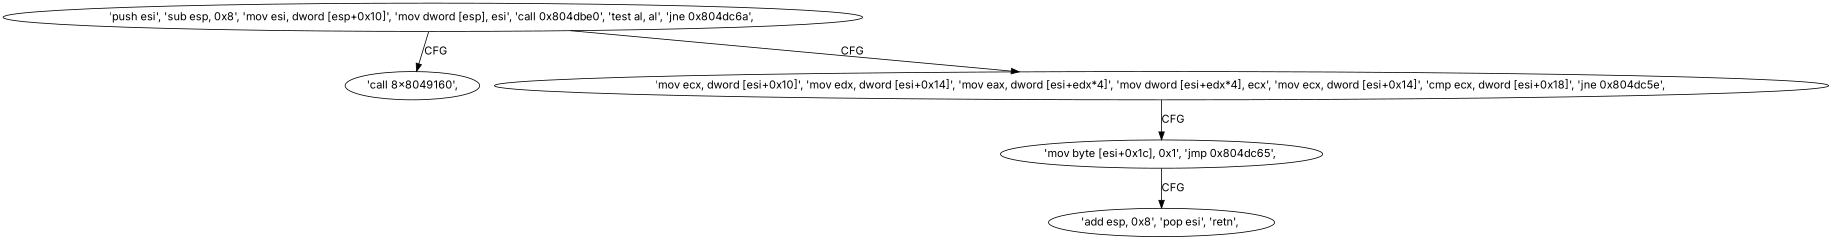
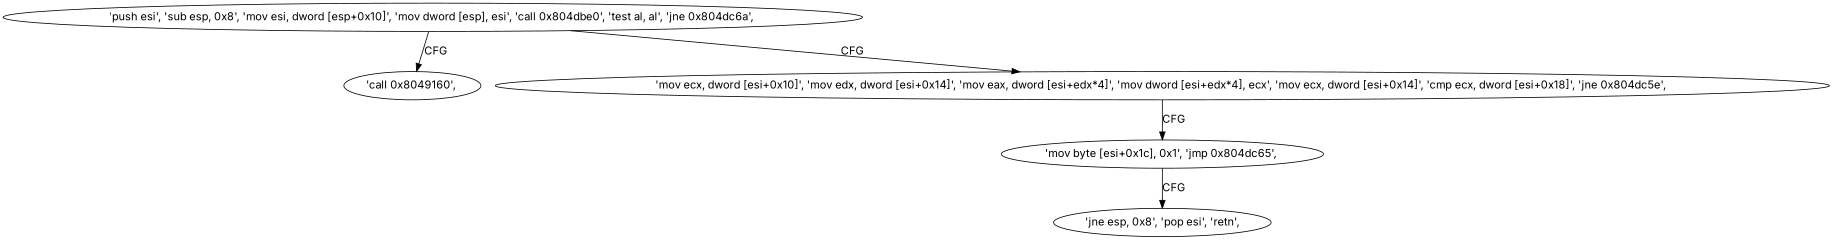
(412, 86) -> (412, 86)
(1162, 222) -> (1162, 222)
